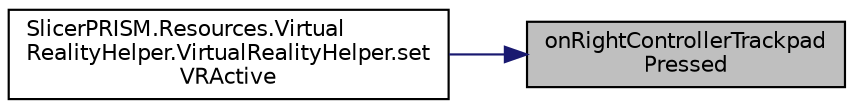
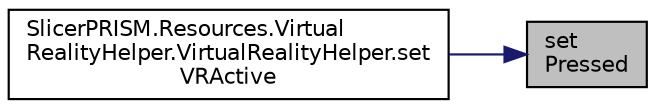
(686, 54) -> (587, 54)
